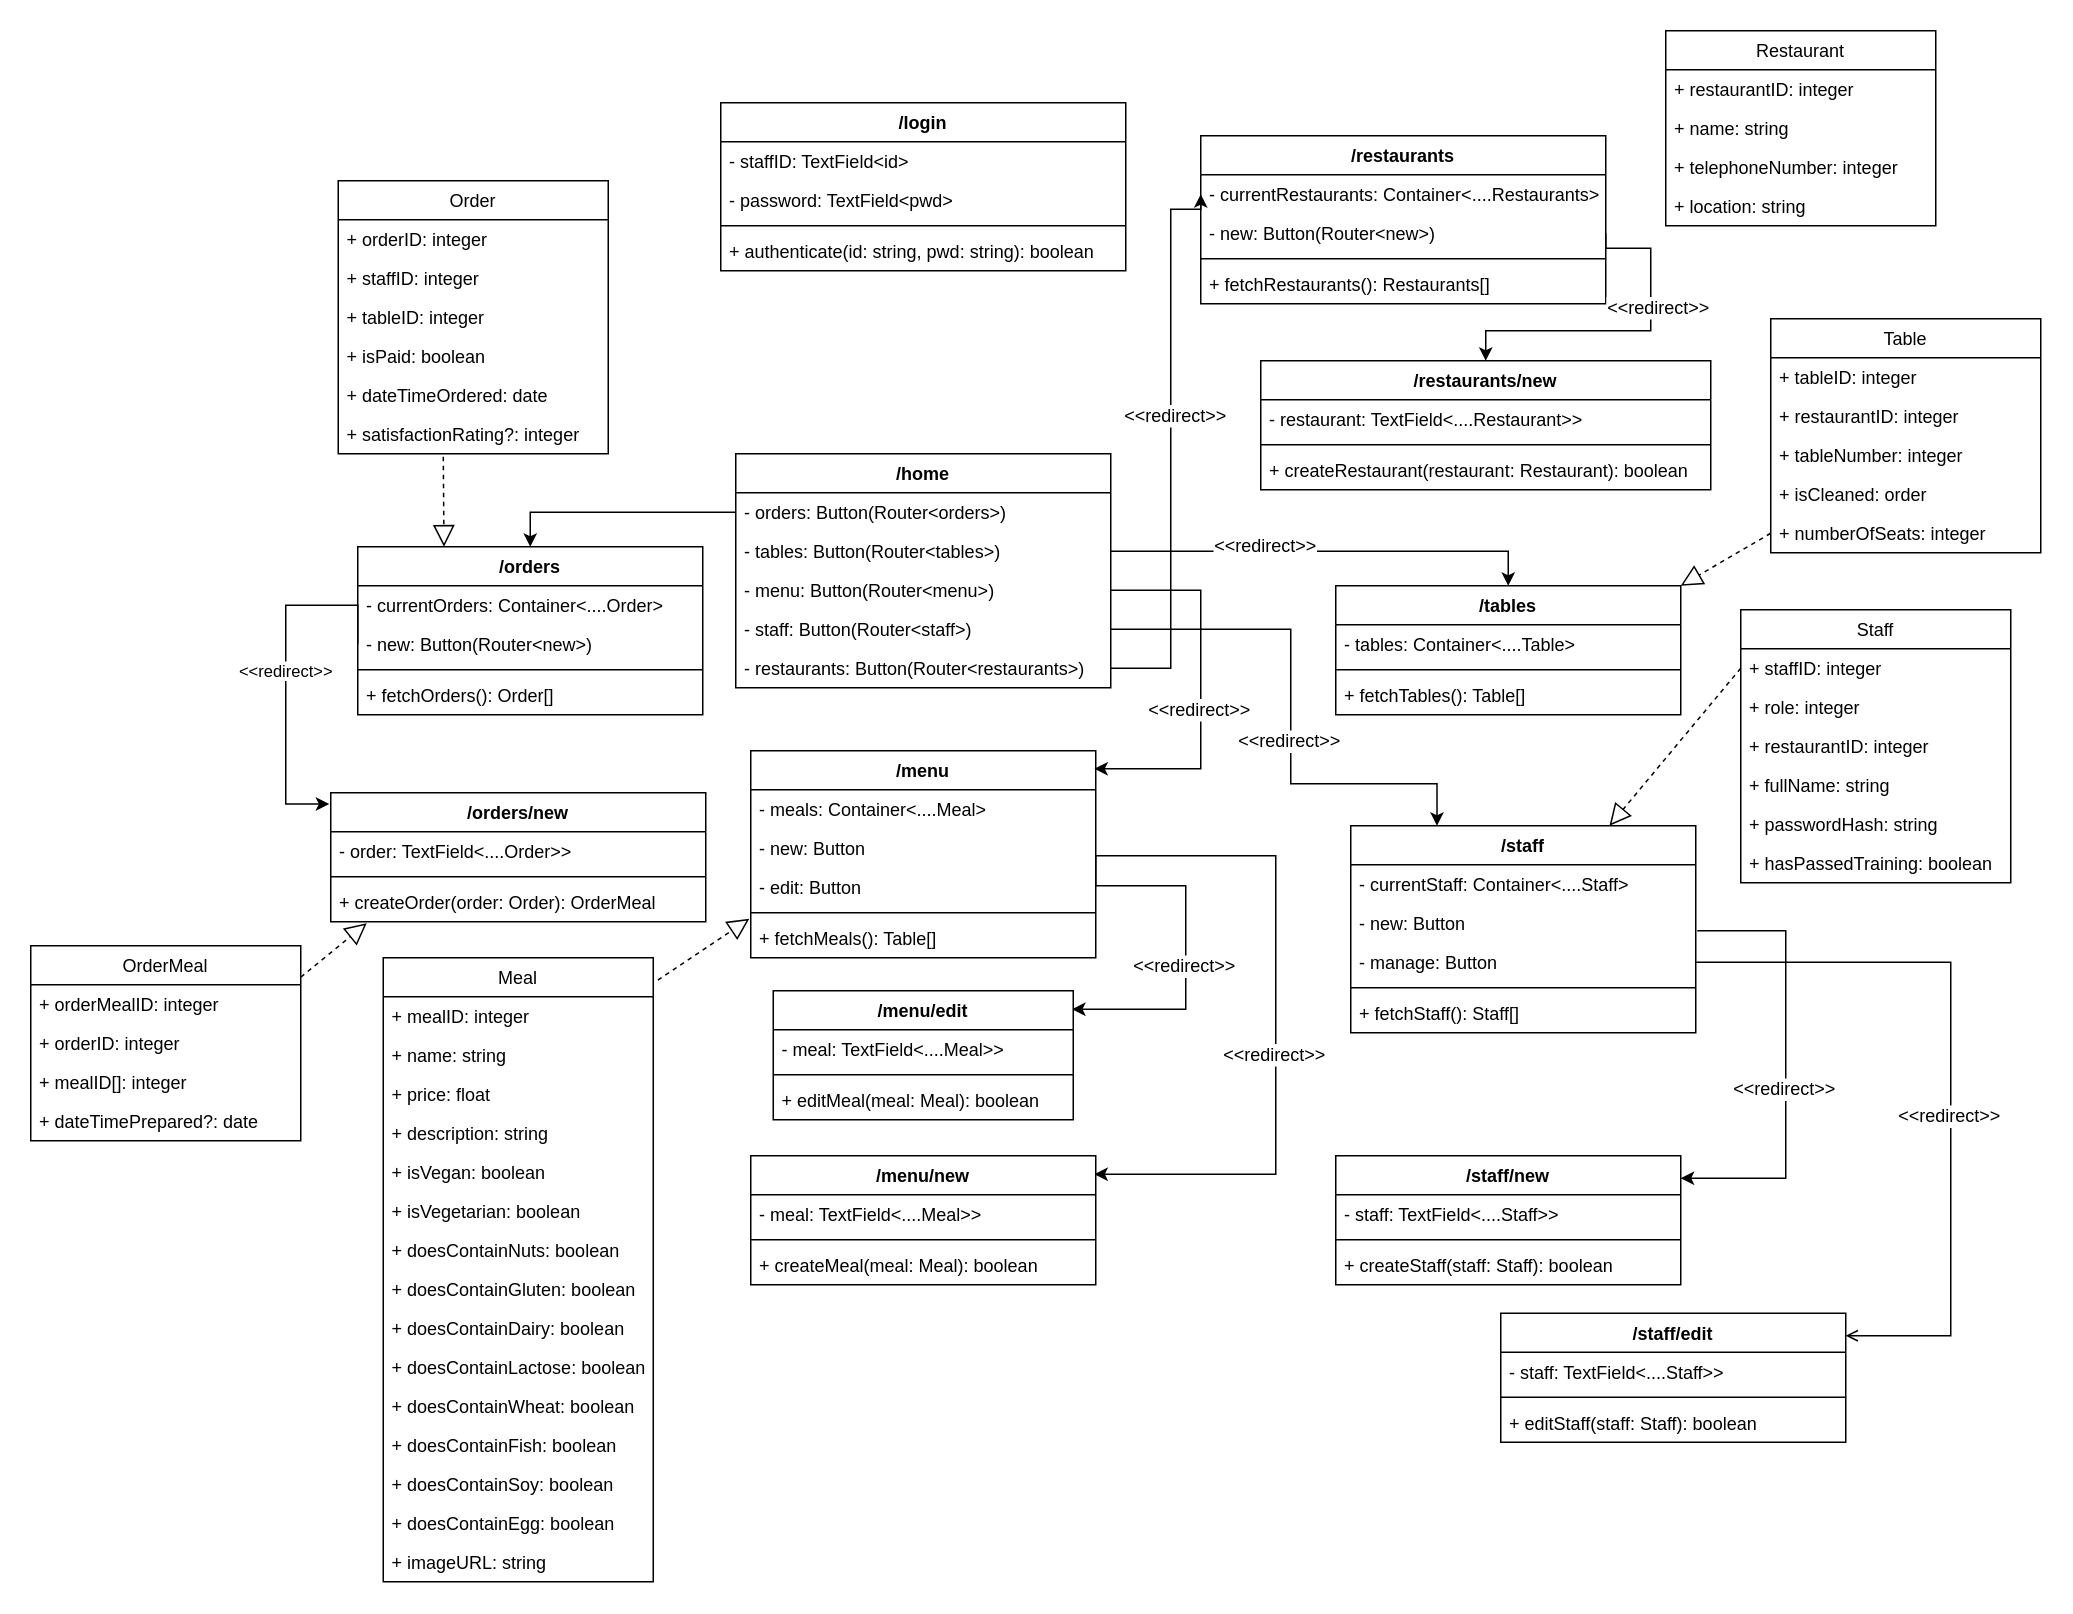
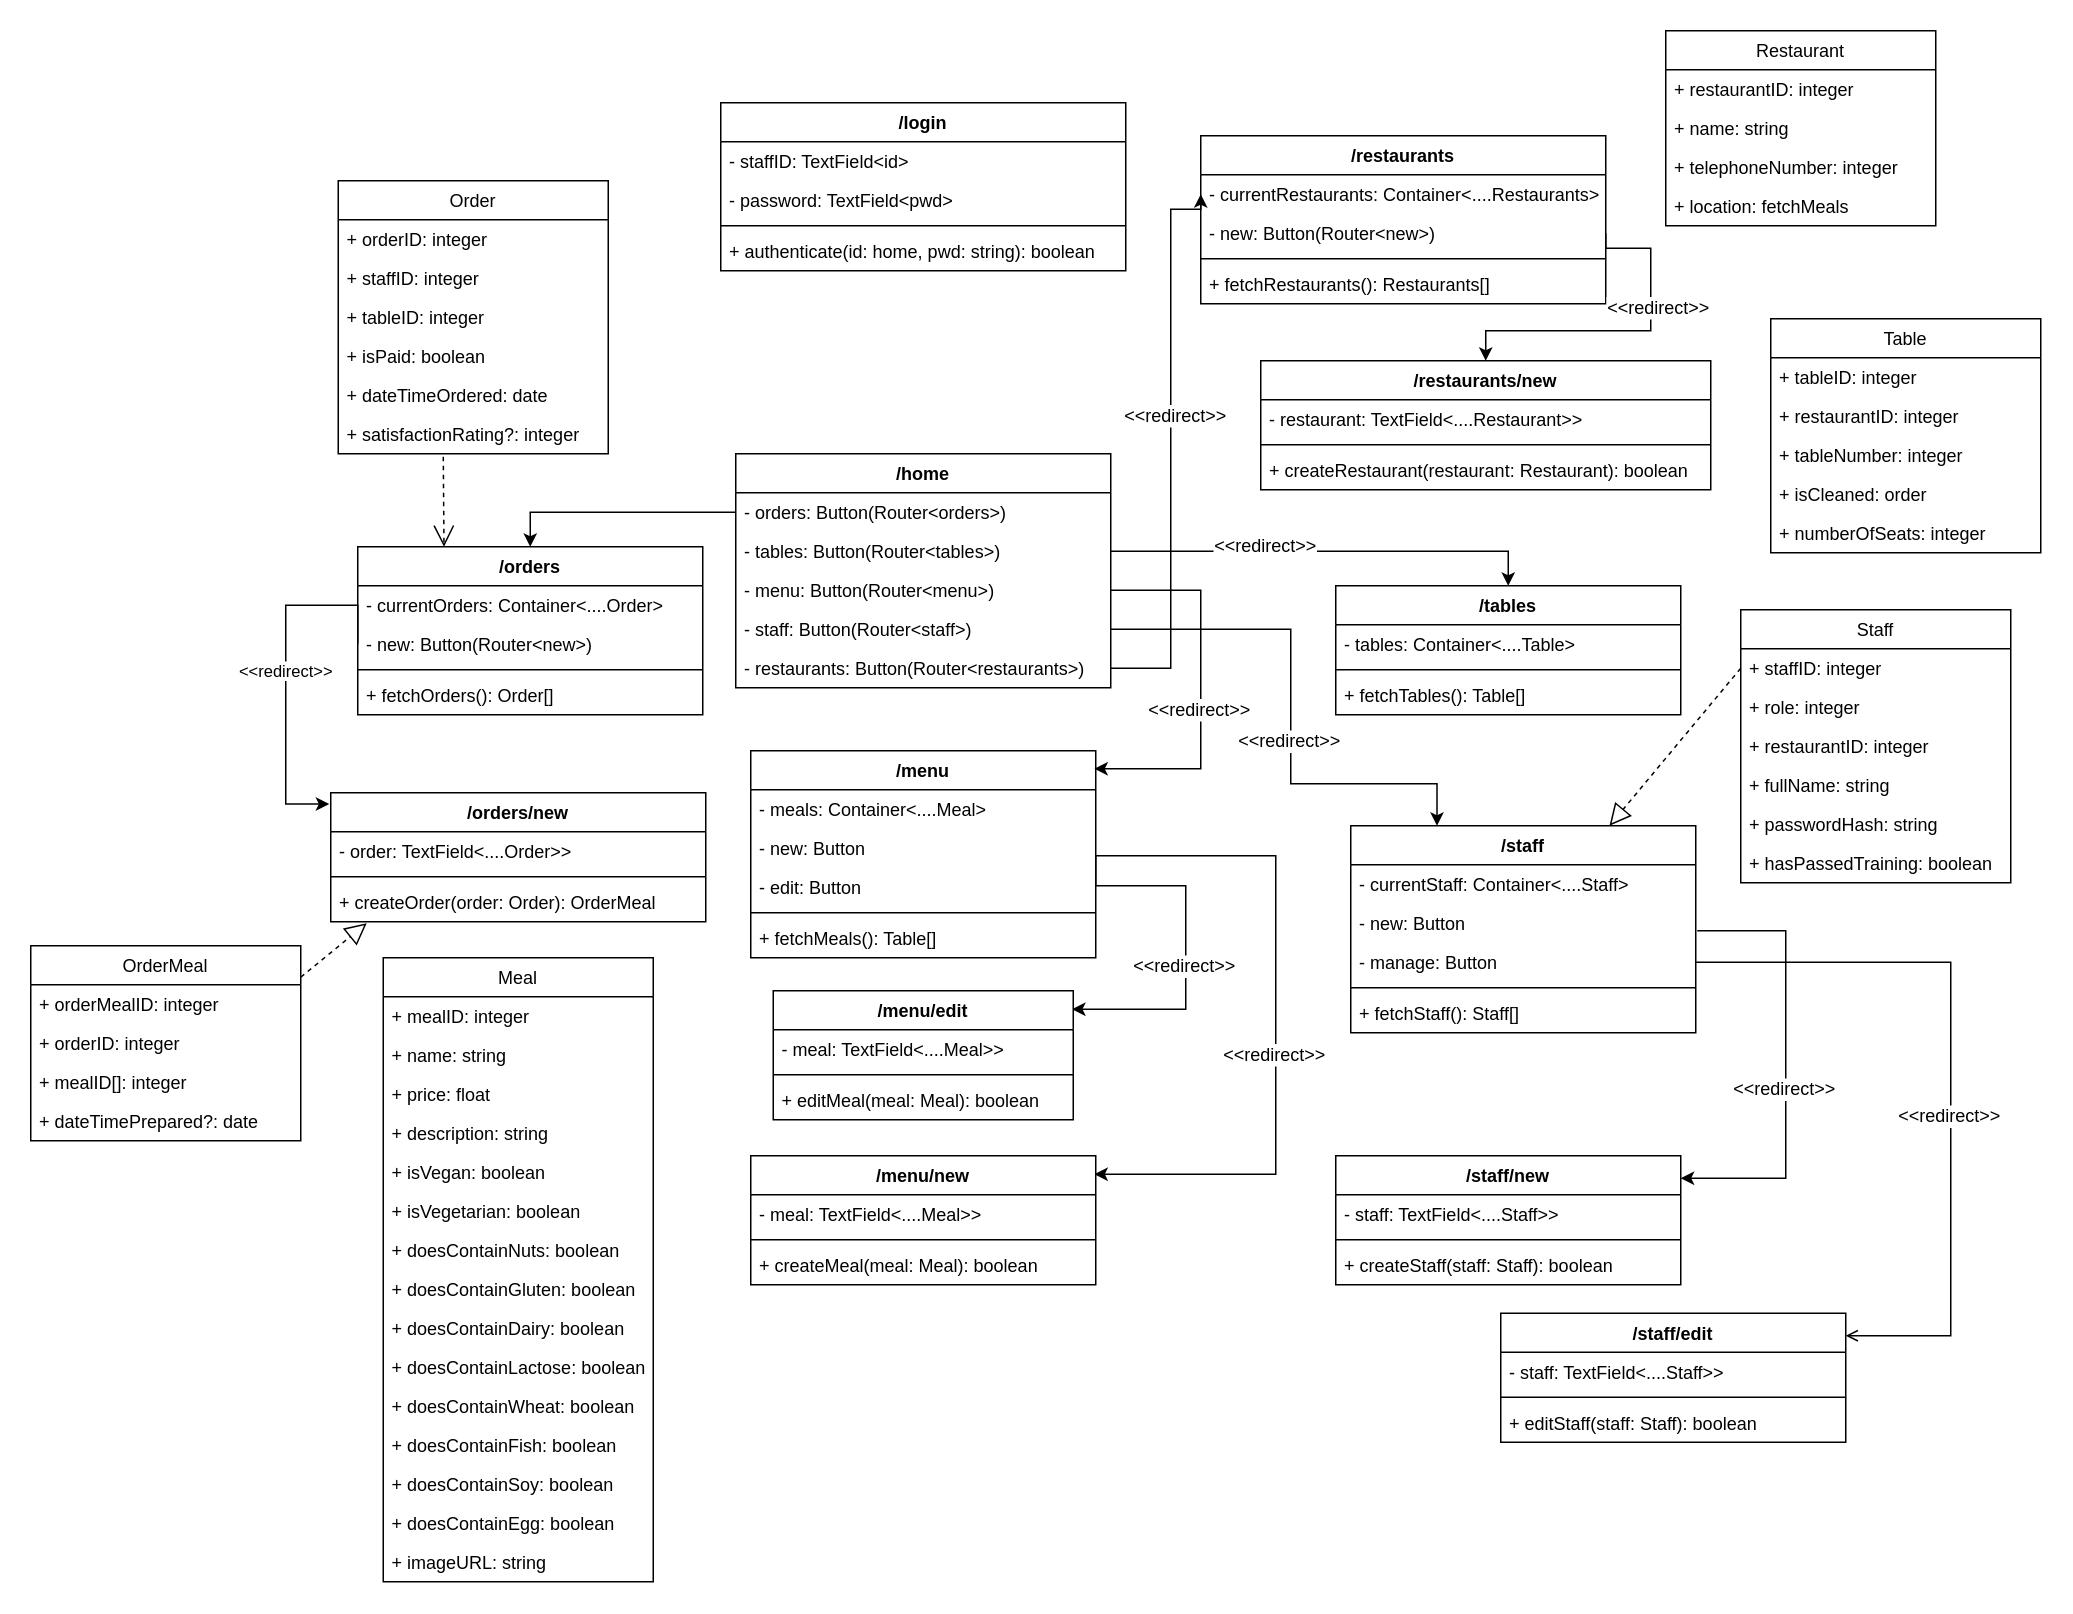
(1751, 207) -> (1771, 207)
(938, 252) -> (930, 252)
(444, 524) -> (444, 533)
(1735, 554) -> none
(694, 956) -> none
